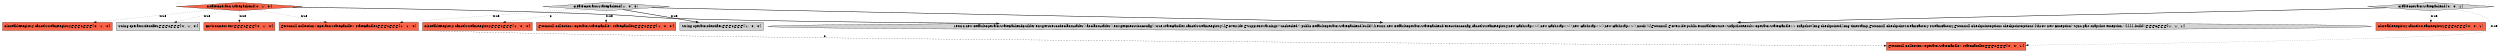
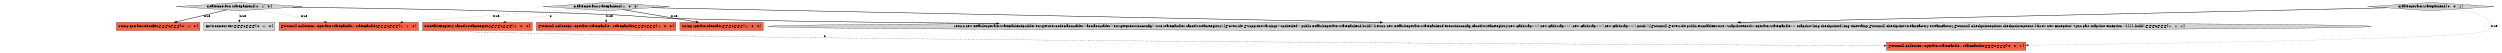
(239, 7) -> (239, 7)
(202, 16) -> (202, 16)
(57, 26) -> none
(158, 26) -> (158, 26)
(239, 26) -> (239, 26)
(722, 26) -> (722, 26)
(2431, 26) -> none
